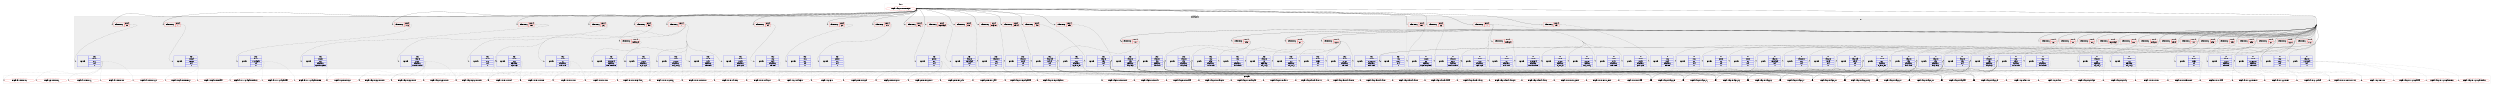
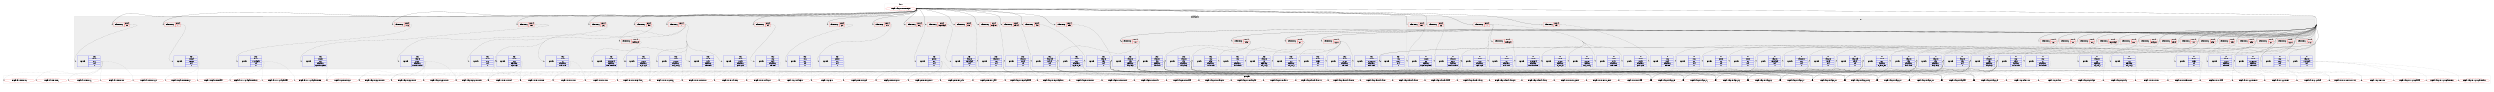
(52, 81) -> (52, 81)
none -> (1085, 81)
